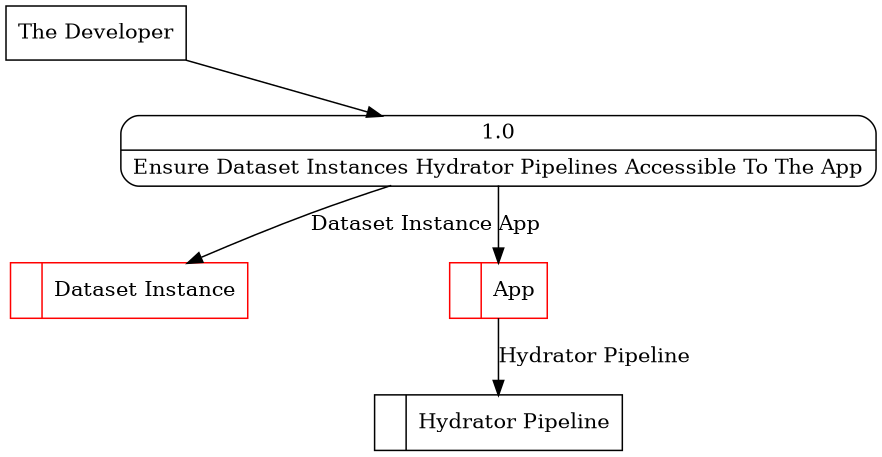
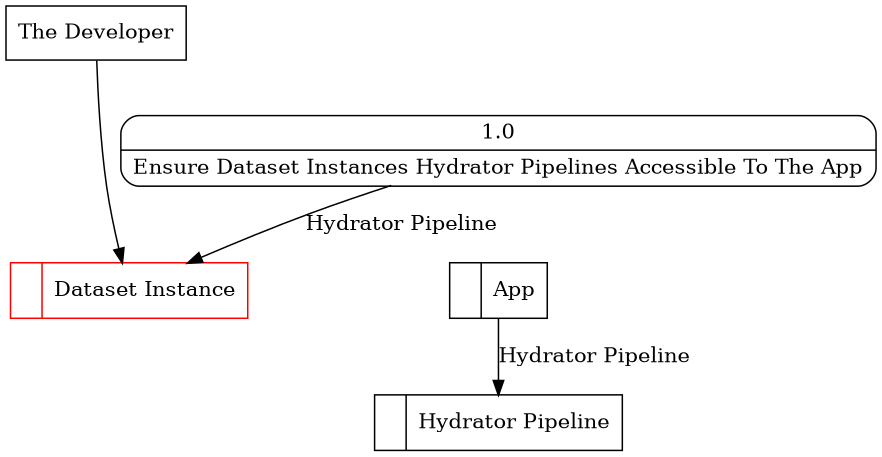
(277, 86) -> (103, 155)
(498, 217) -> none
(402, 224) -> (402, 224)
(498, 291) -> (498, 291)
